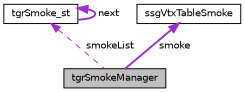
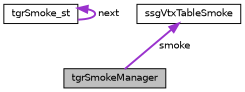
(82, 49) -> none
